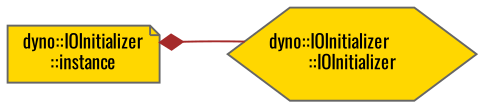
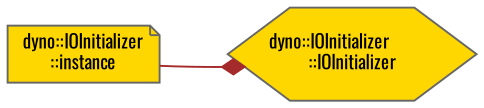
(214, 41) -> (191, 67)
